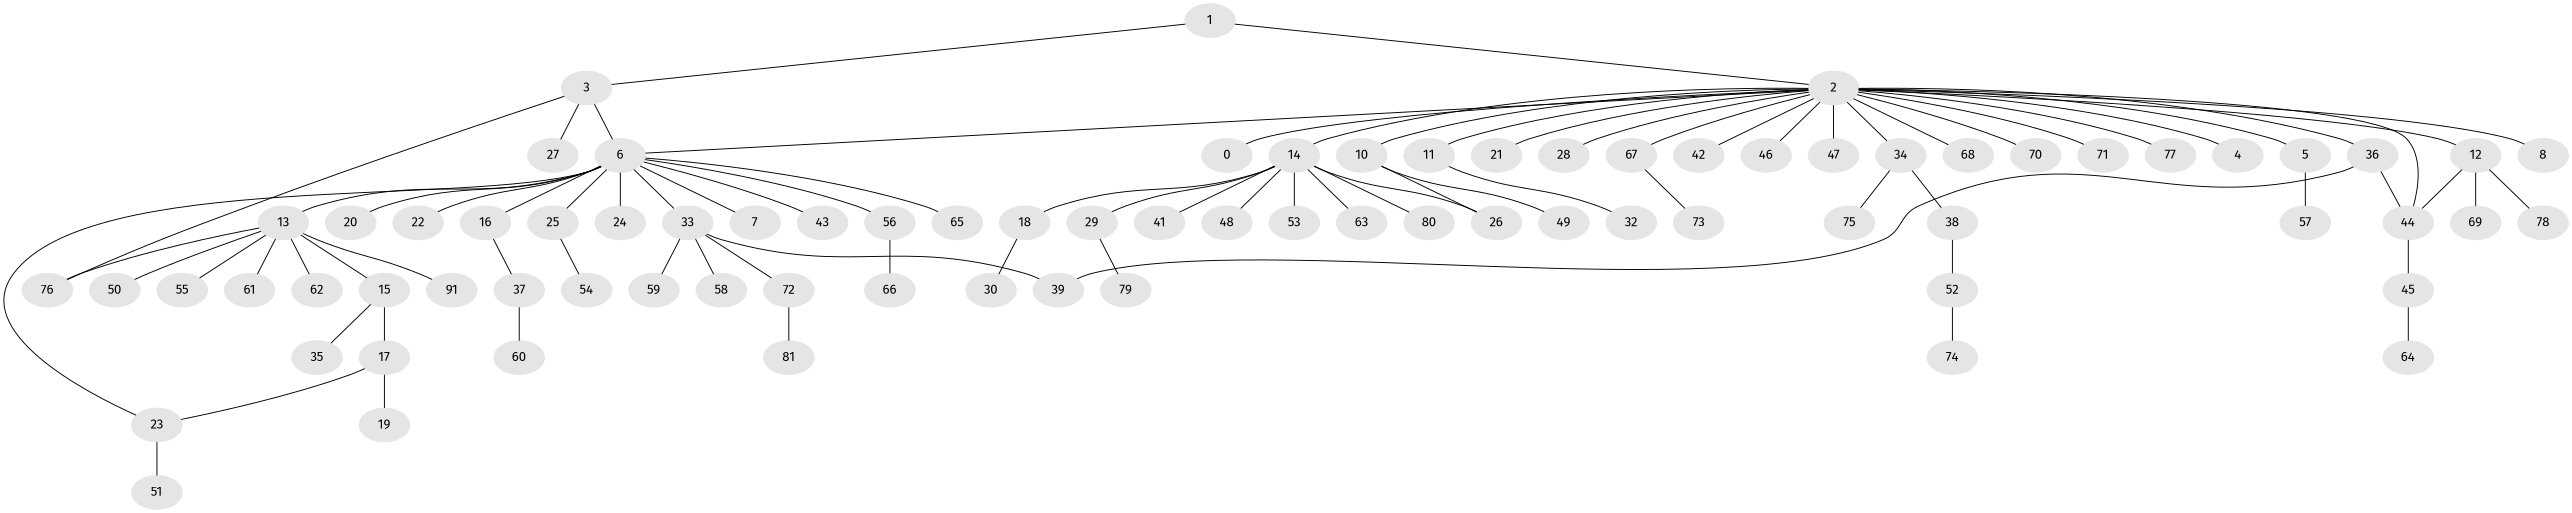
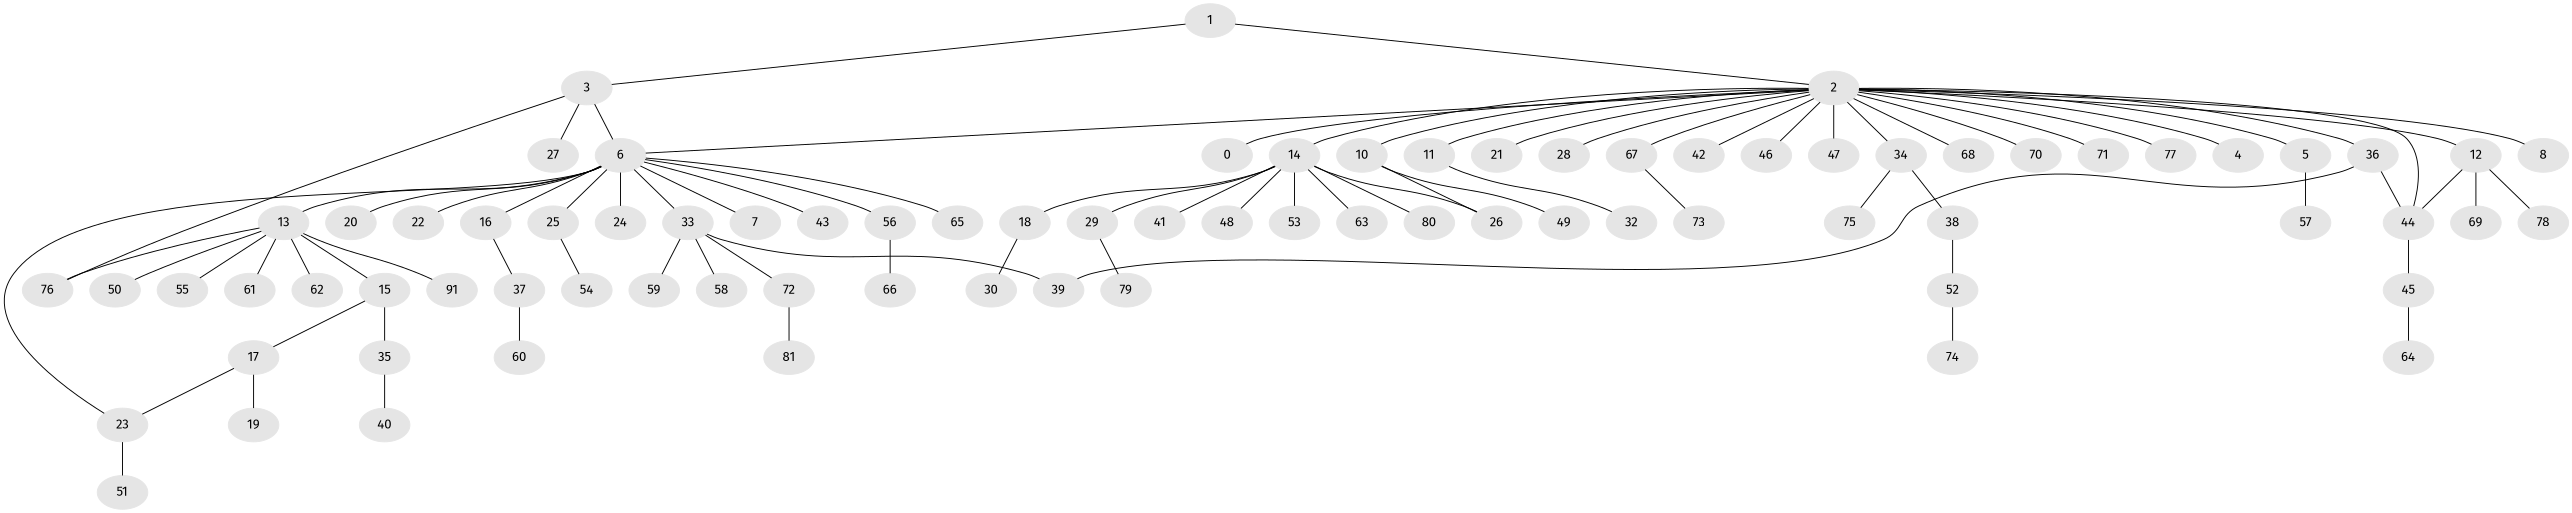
none -> (385, 425)
